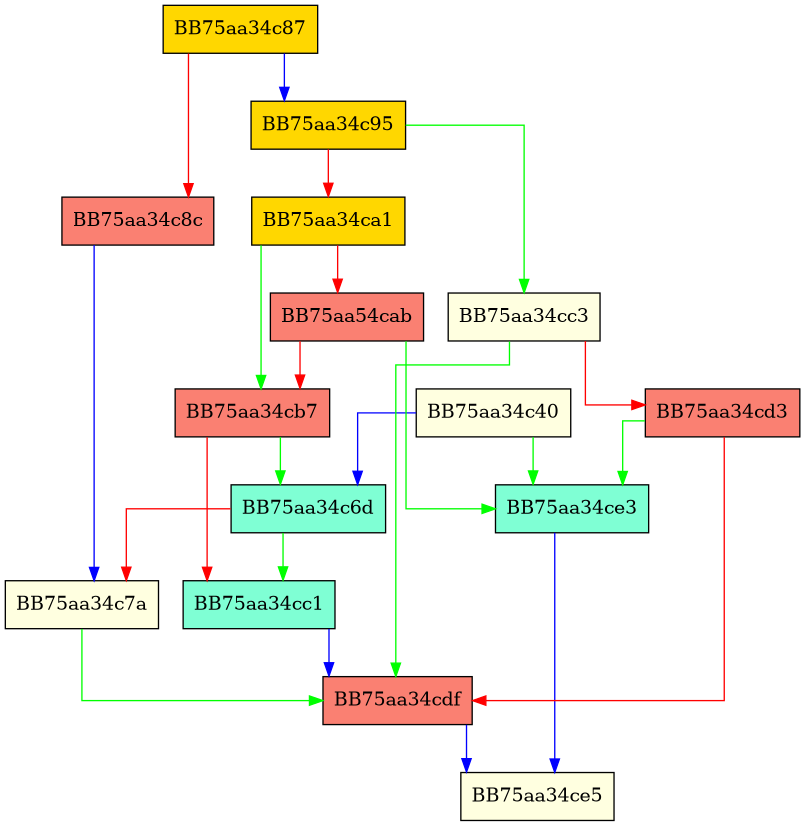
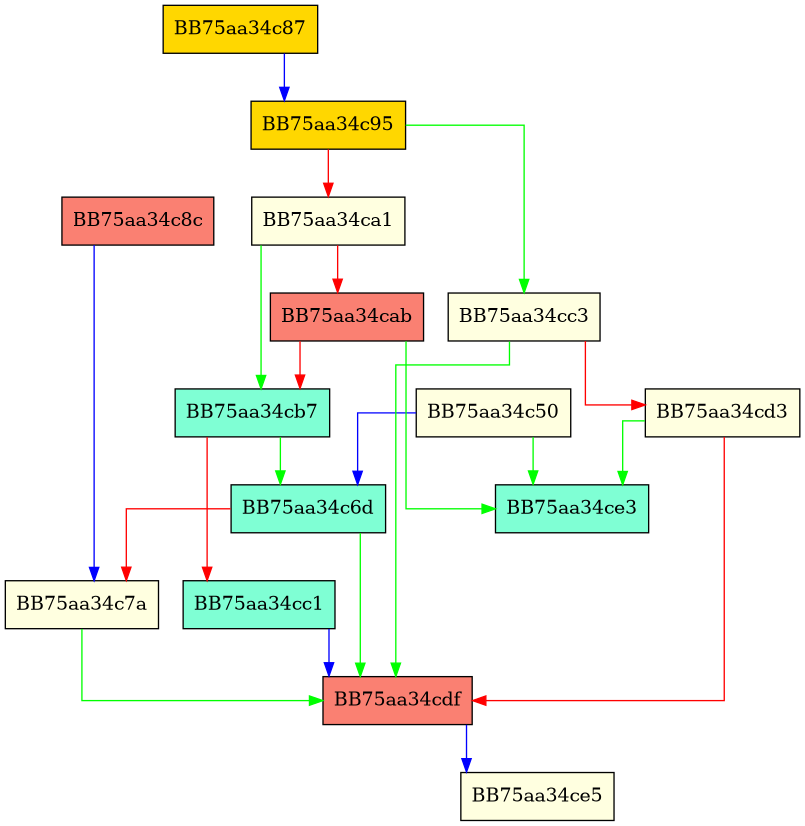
(188, 119) -> none
(328, 221) -> (328, 221)
(347, 317) -> (347, 317)
(252, 413) -> (252, 413)
(493, 413) -> (493, 413)
(723, 413) -> (723, 413)
(283, 550) -> (360, 598)
(555, 646) -> none
